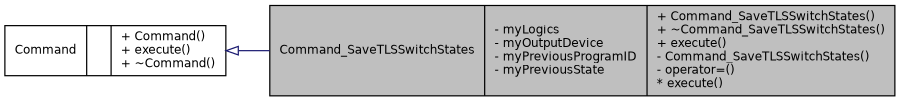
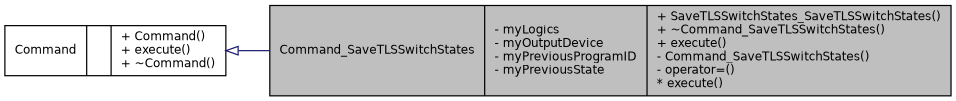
(766, 16) -> (799, 16)
